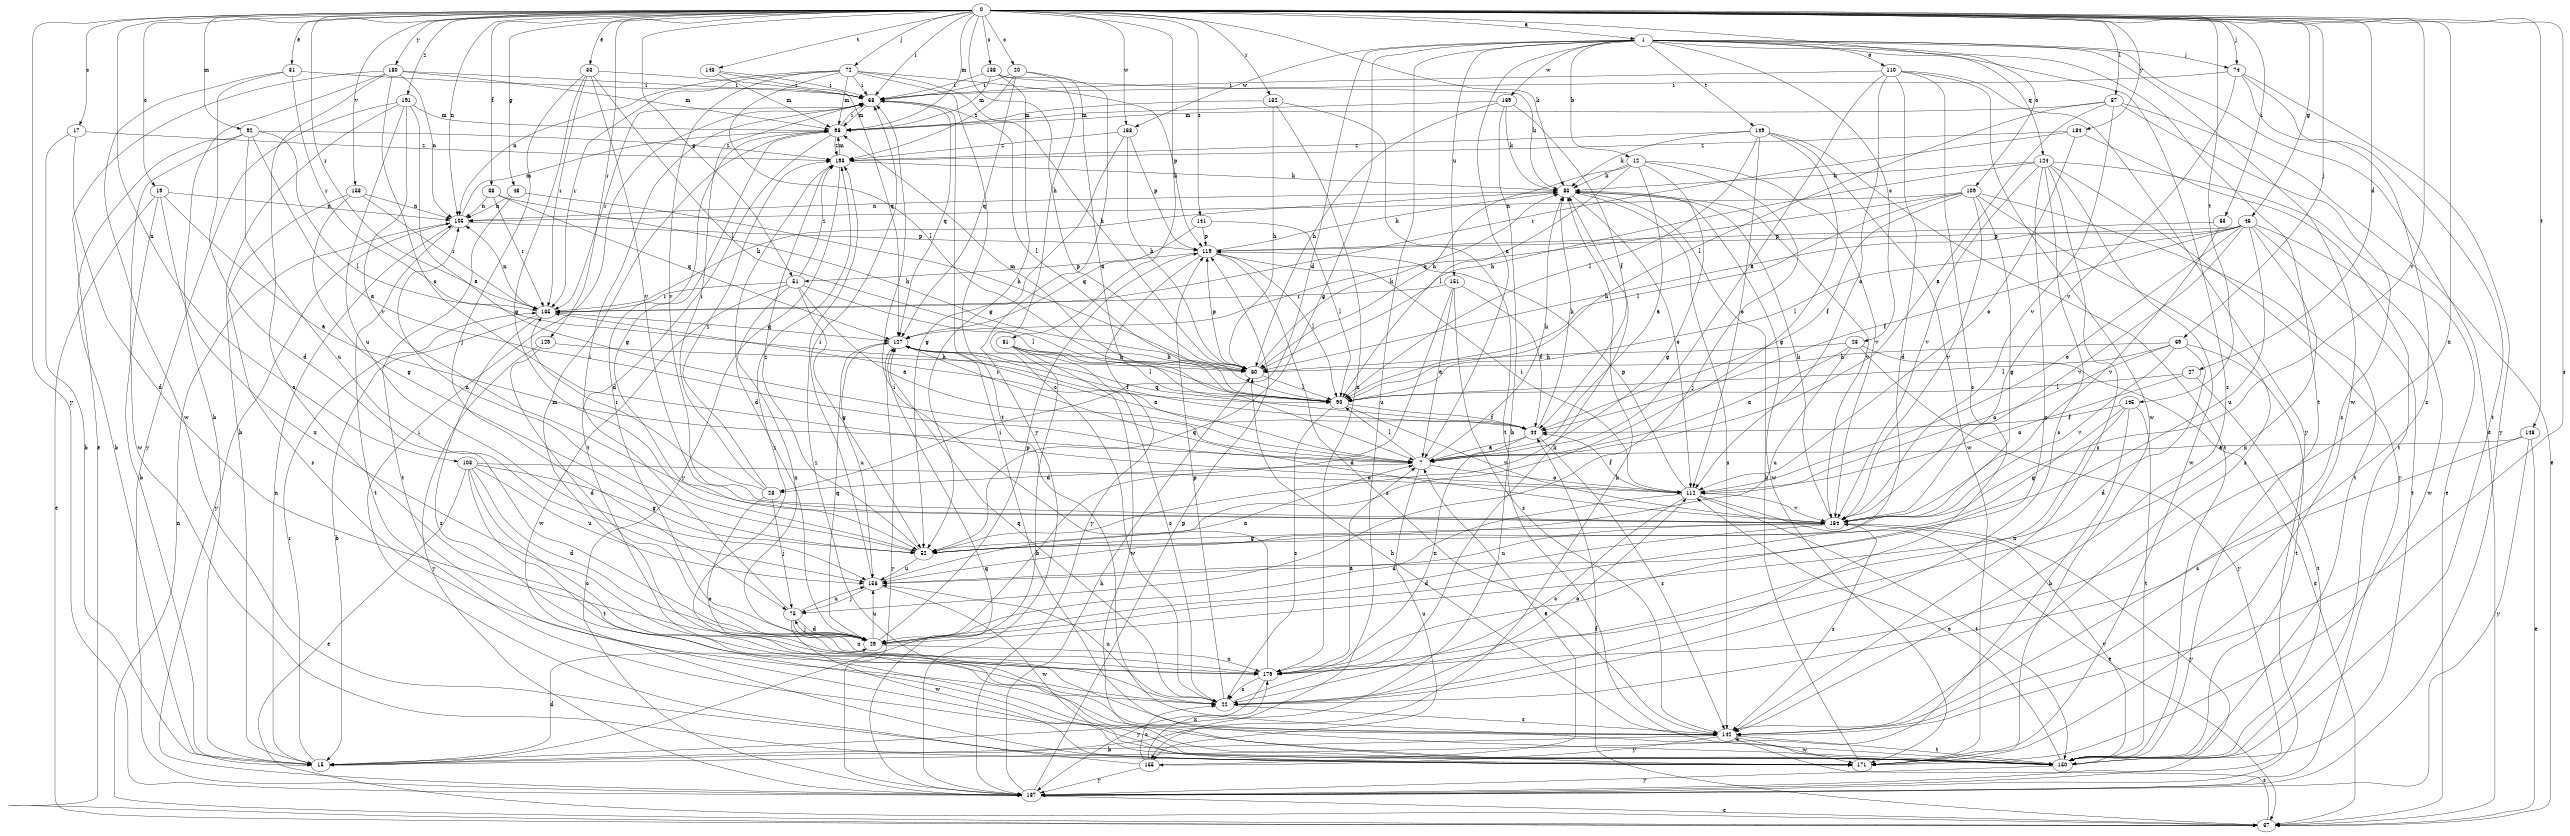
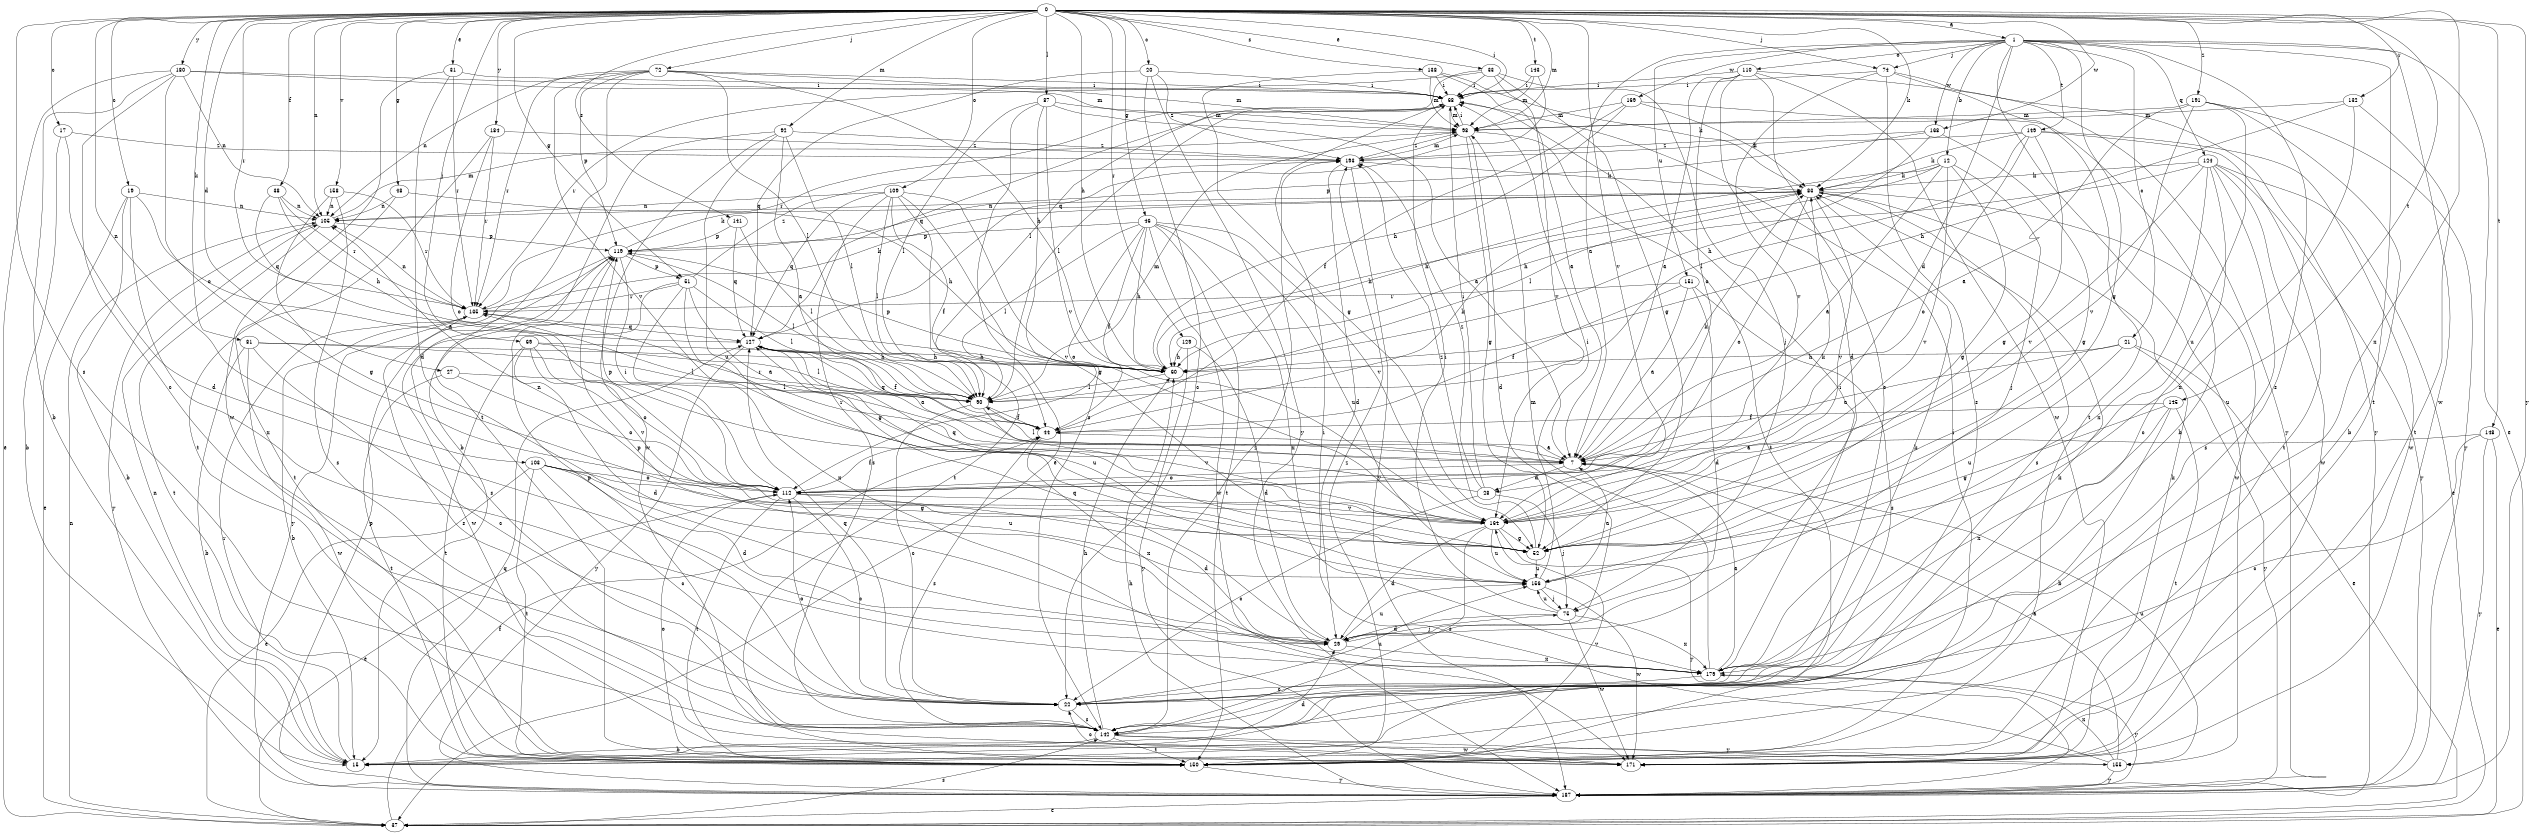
(2223, 222) -> none
(1855, 342) -> (2127, 342)
